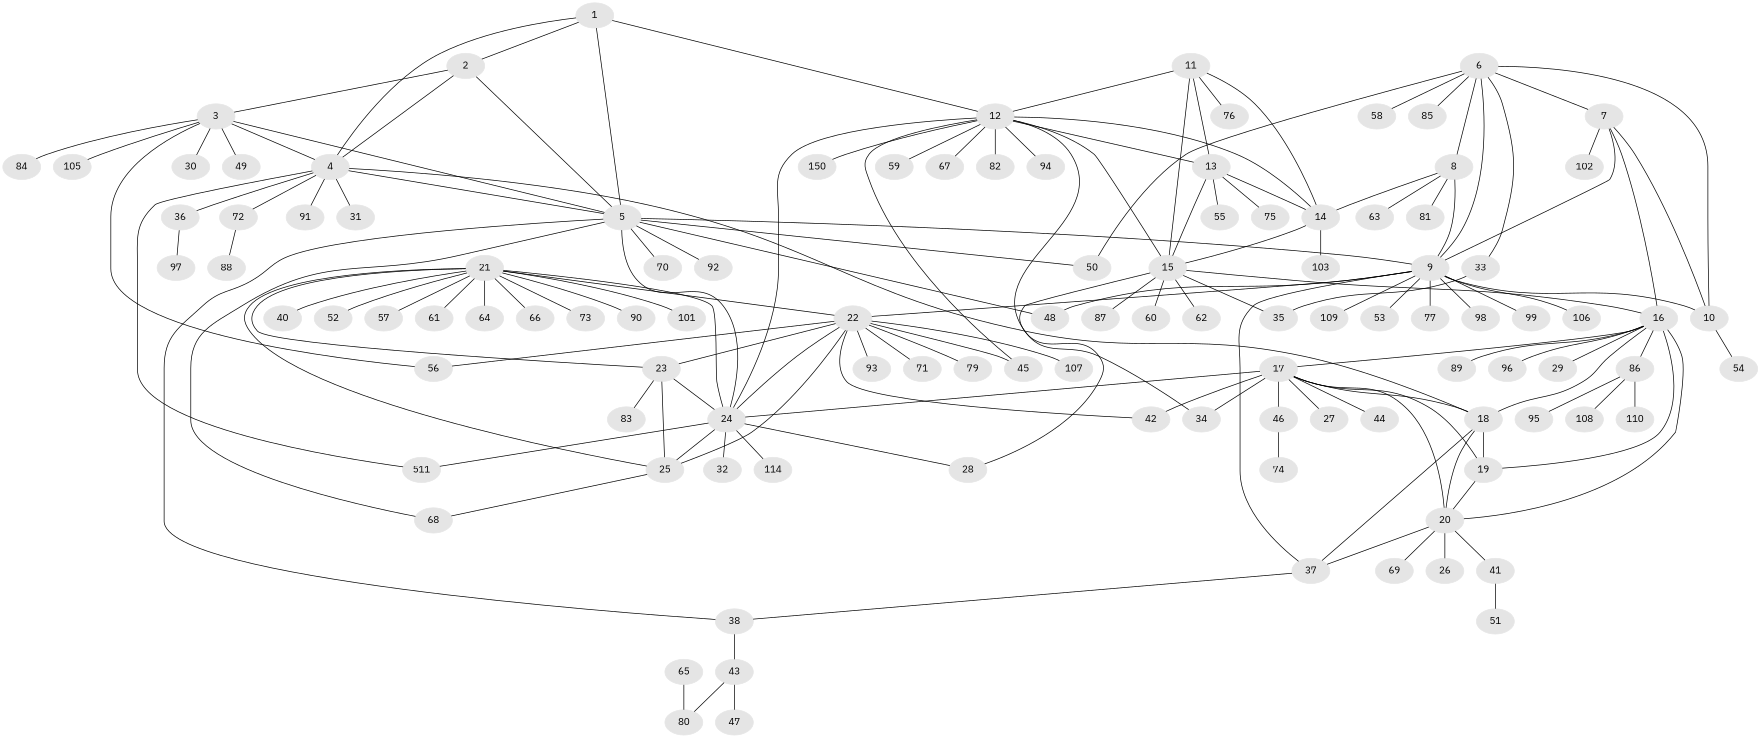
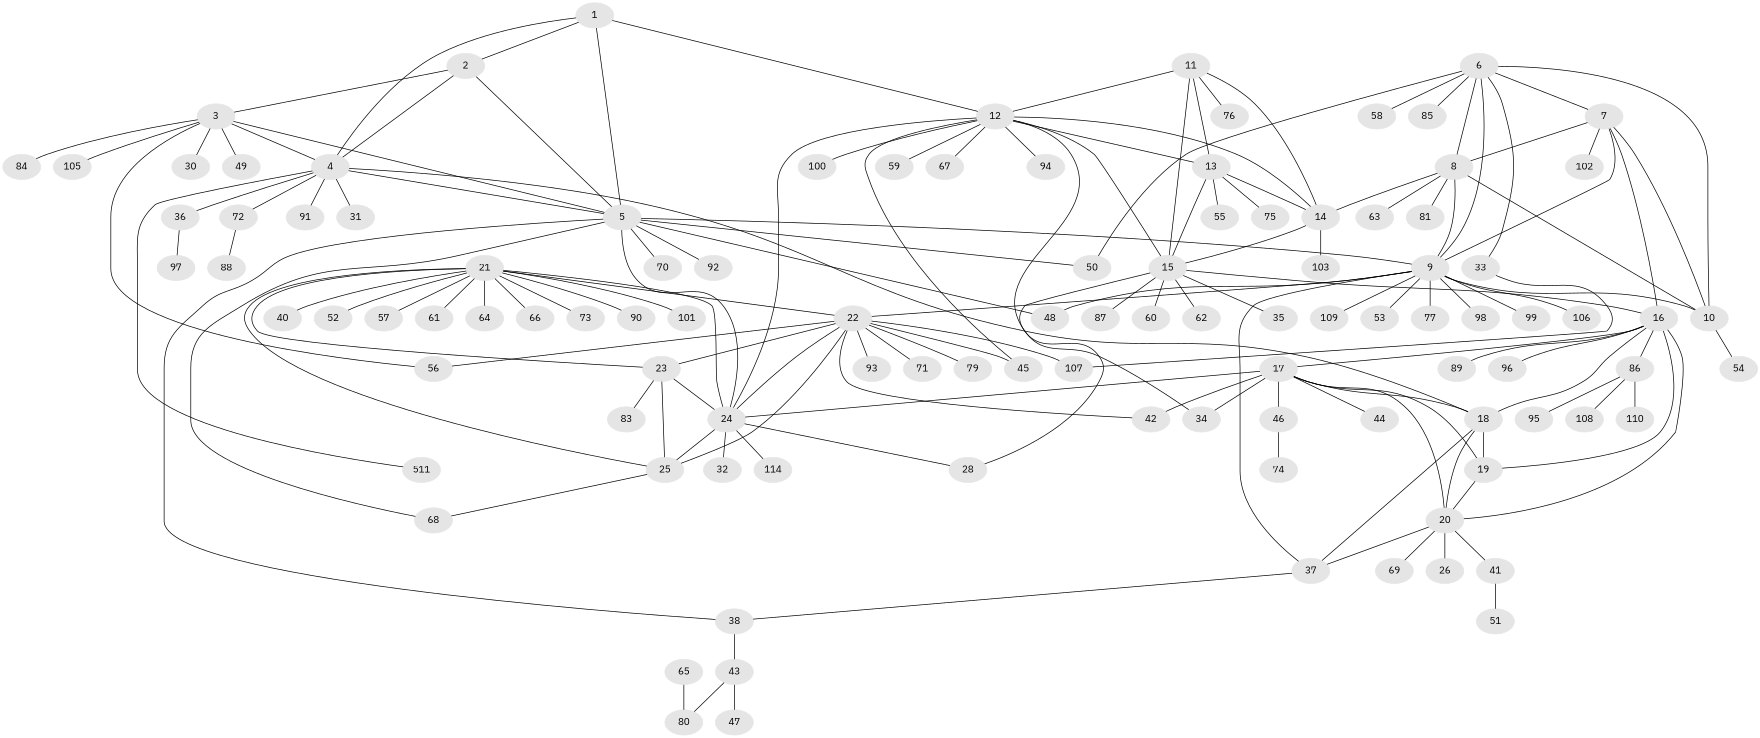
none -> (1529, 142)
(817, 167) -> (817, 167)
(995, 167) -> none
none -> (1582, 243)
(1393, 292) -> (1423, 344)
(1558, 369) -> none
(1329, 419) -> none
(574, 445) -> none
